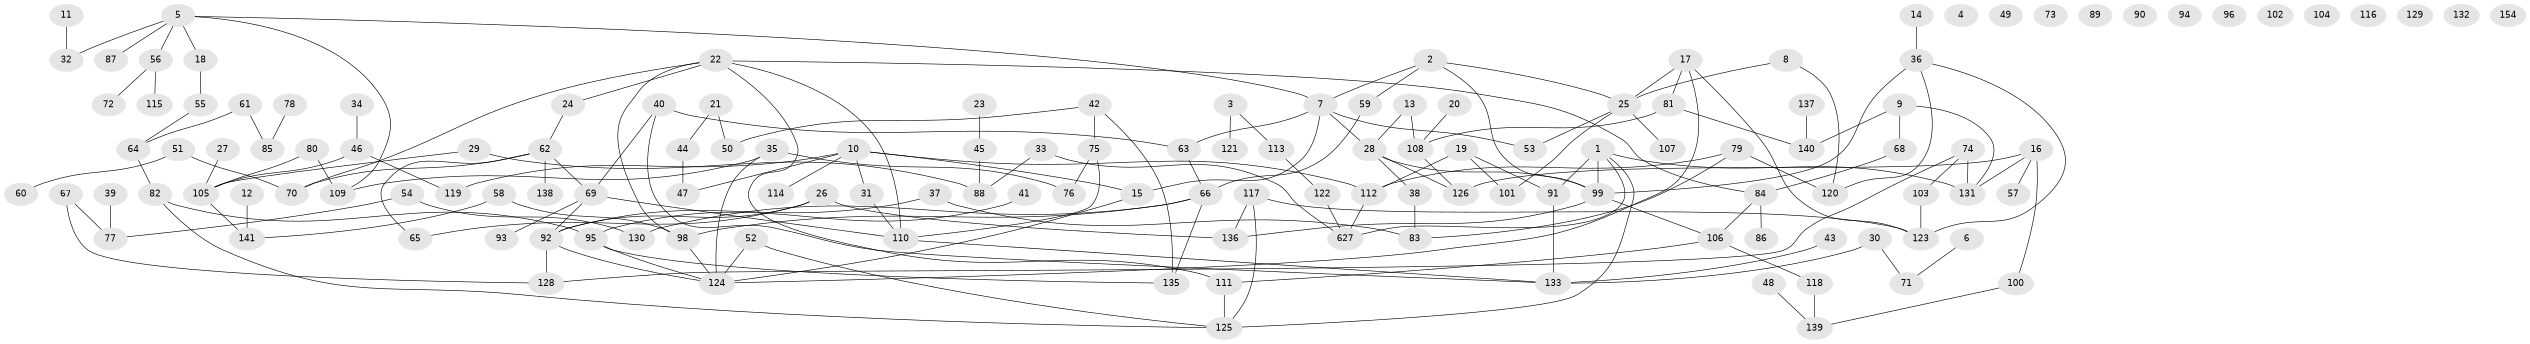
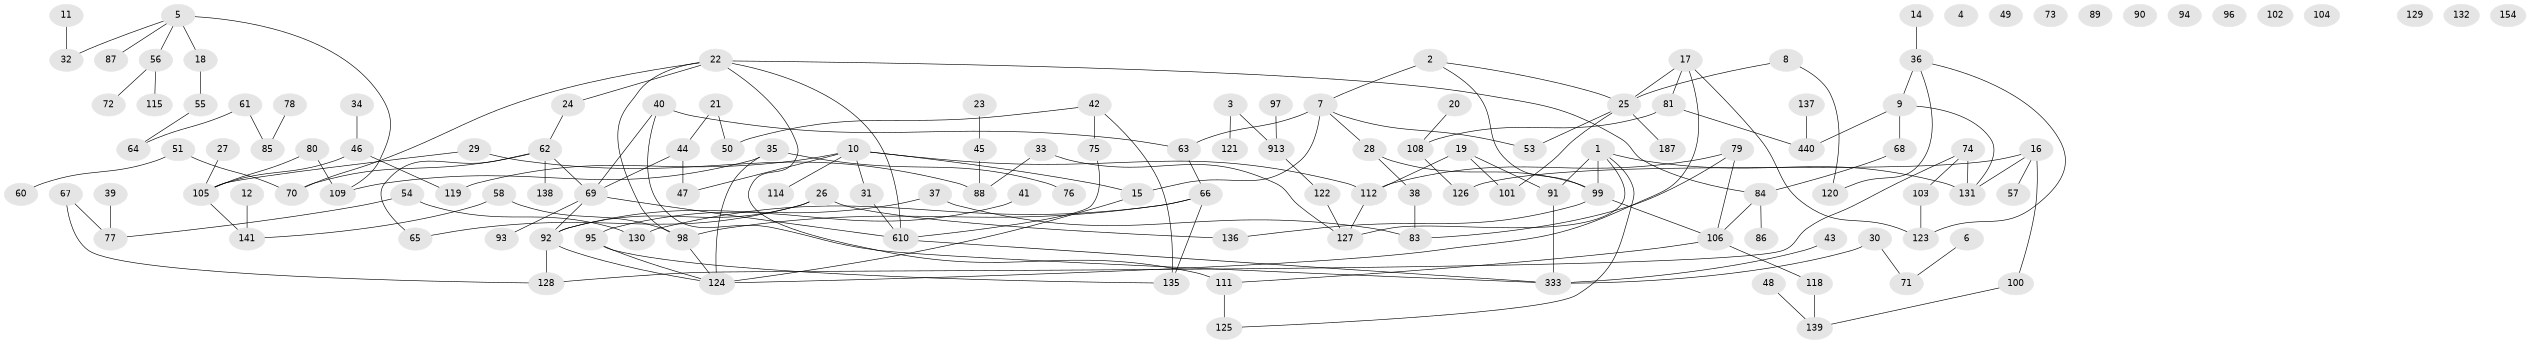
(2368, 16) -> none
(753, 36) -> none
none -> (1276, 105)
(1365, 105) -> none
(1410, 105) -> none
(1276, 150) -> (1276, 150)
(1668, 150) -> (1668, 150)
(1807, 150) -> (1807, 150)
(1410, 170) -> none
(1082, 172) -> none
(1783, 172) -> (1726, 194)
none -> (635, 173)
(1775, 177) -> (1908, 82)
(155, 194) -> none
(1252, 194) -> none
(751, 239) -> none
(901, 239) -> (901, 239)
(1345, 239) -> (1345, 239)
(1553, 284) -> (1553, 284)
